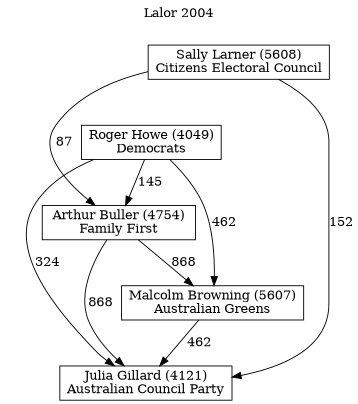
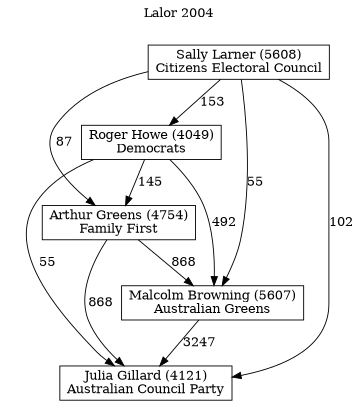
none -> (199, 99)
none -> (247, 180)
(119, 223) -> (119, 223)
(224, 223) -> (224, 223)
(342, 223) -> (342, 223)
(48, 263) -> (48, 263)
(200, 343) -> (200, 343)
